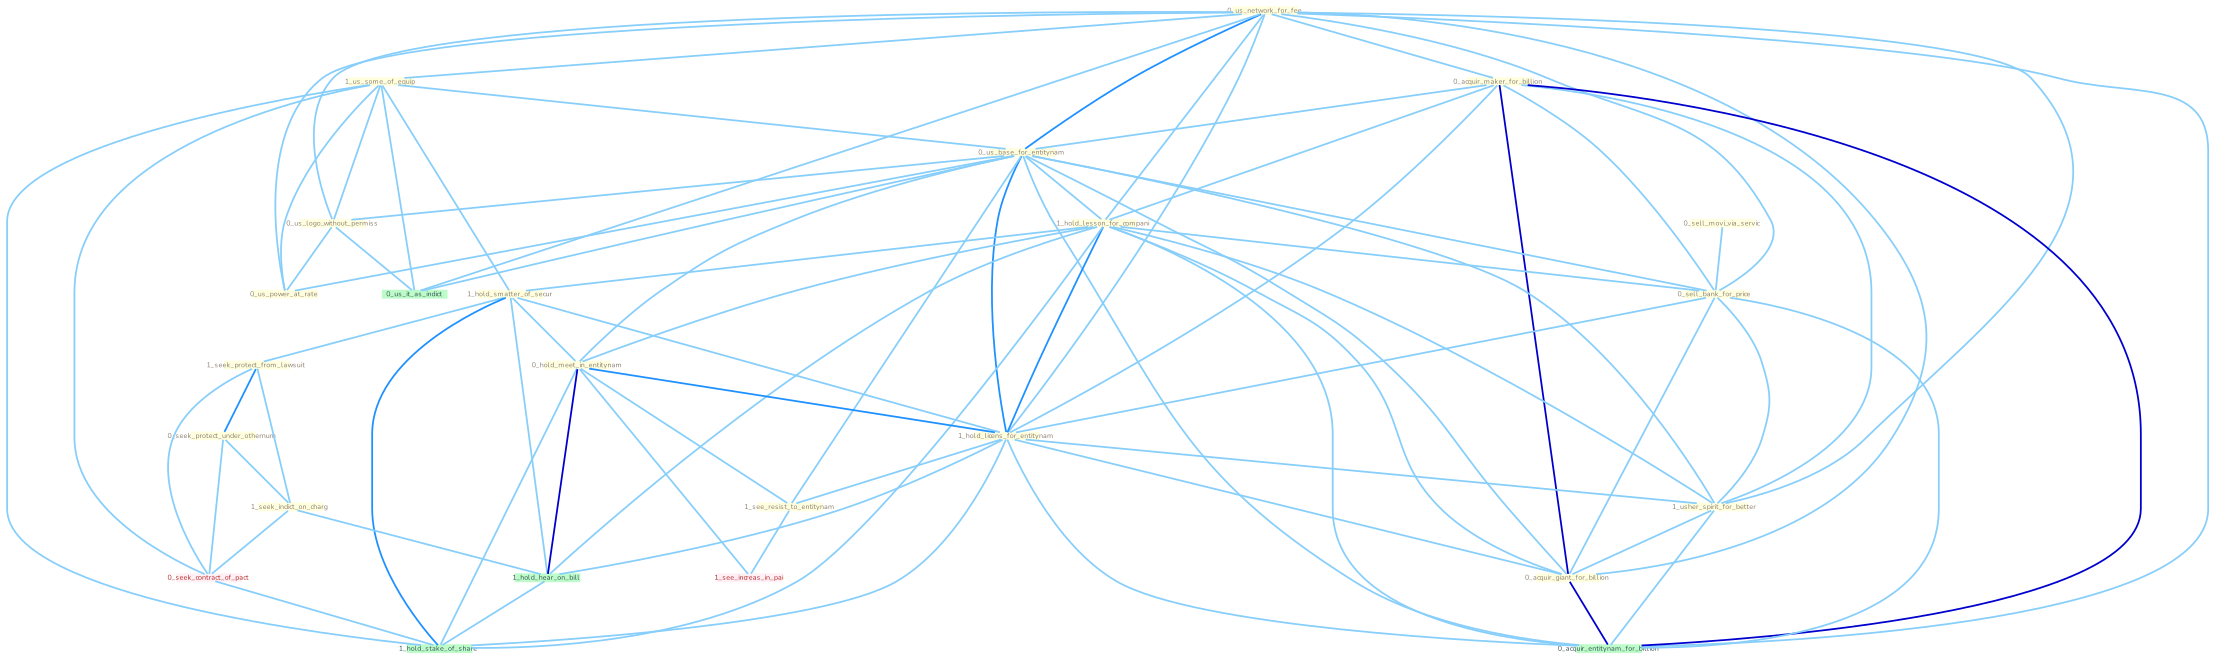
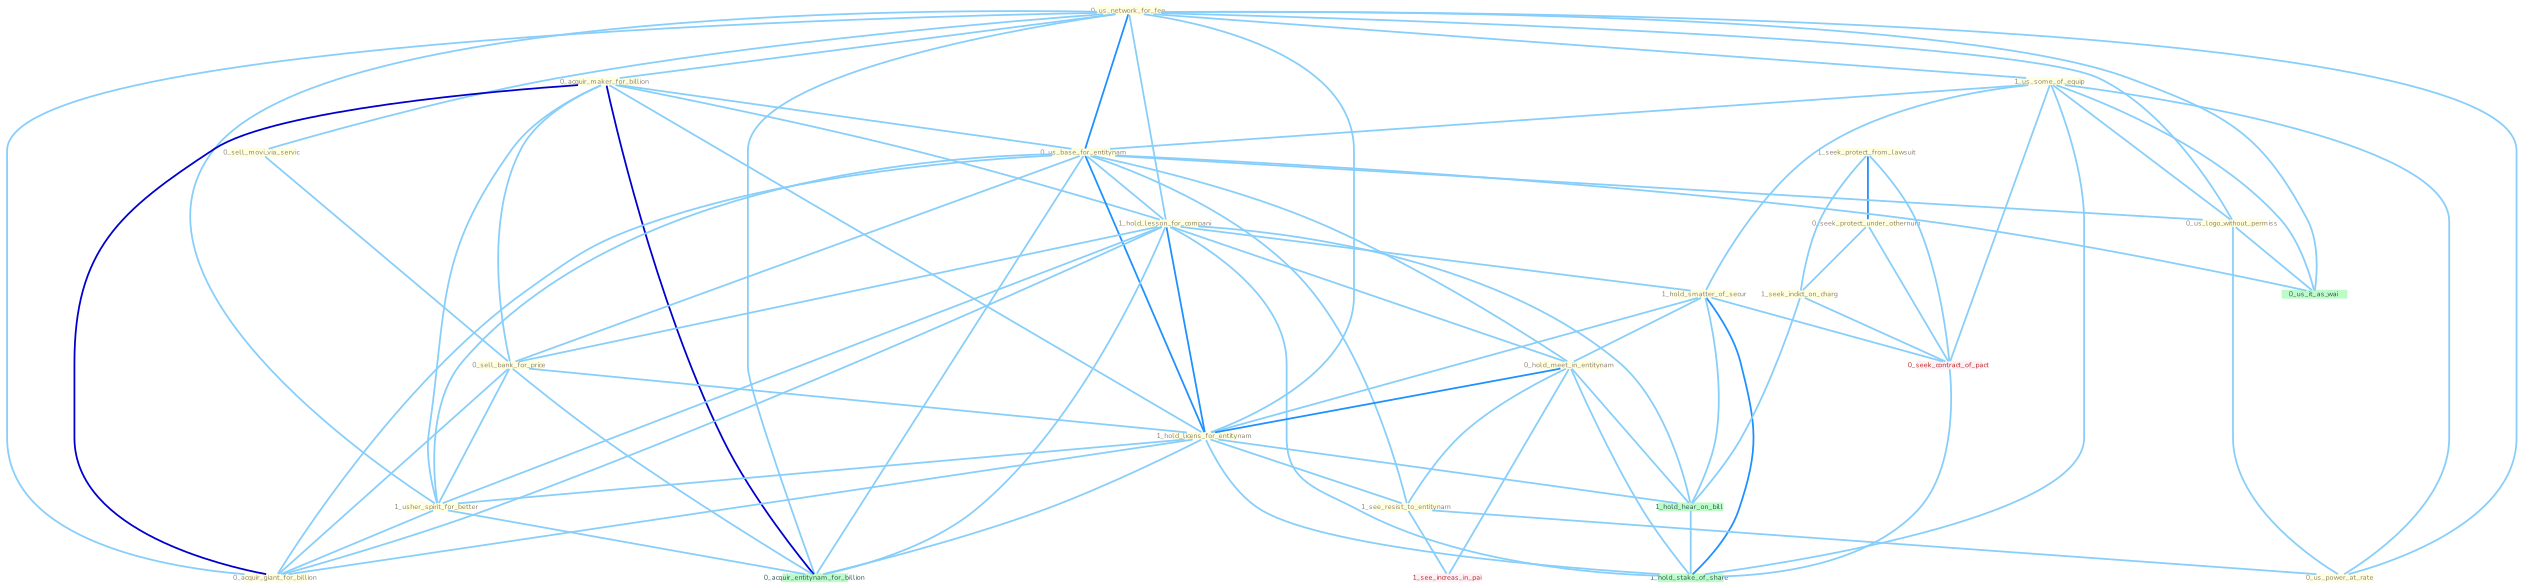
(1531, 72) -> (682, 58)
(672, 220) -> (1830, 539)
(415, 294) -> (2315, 294)
(384, 330) -> (1827, 330)
(563, 472) -> (1630, 436)
(1589, 613) -> none
